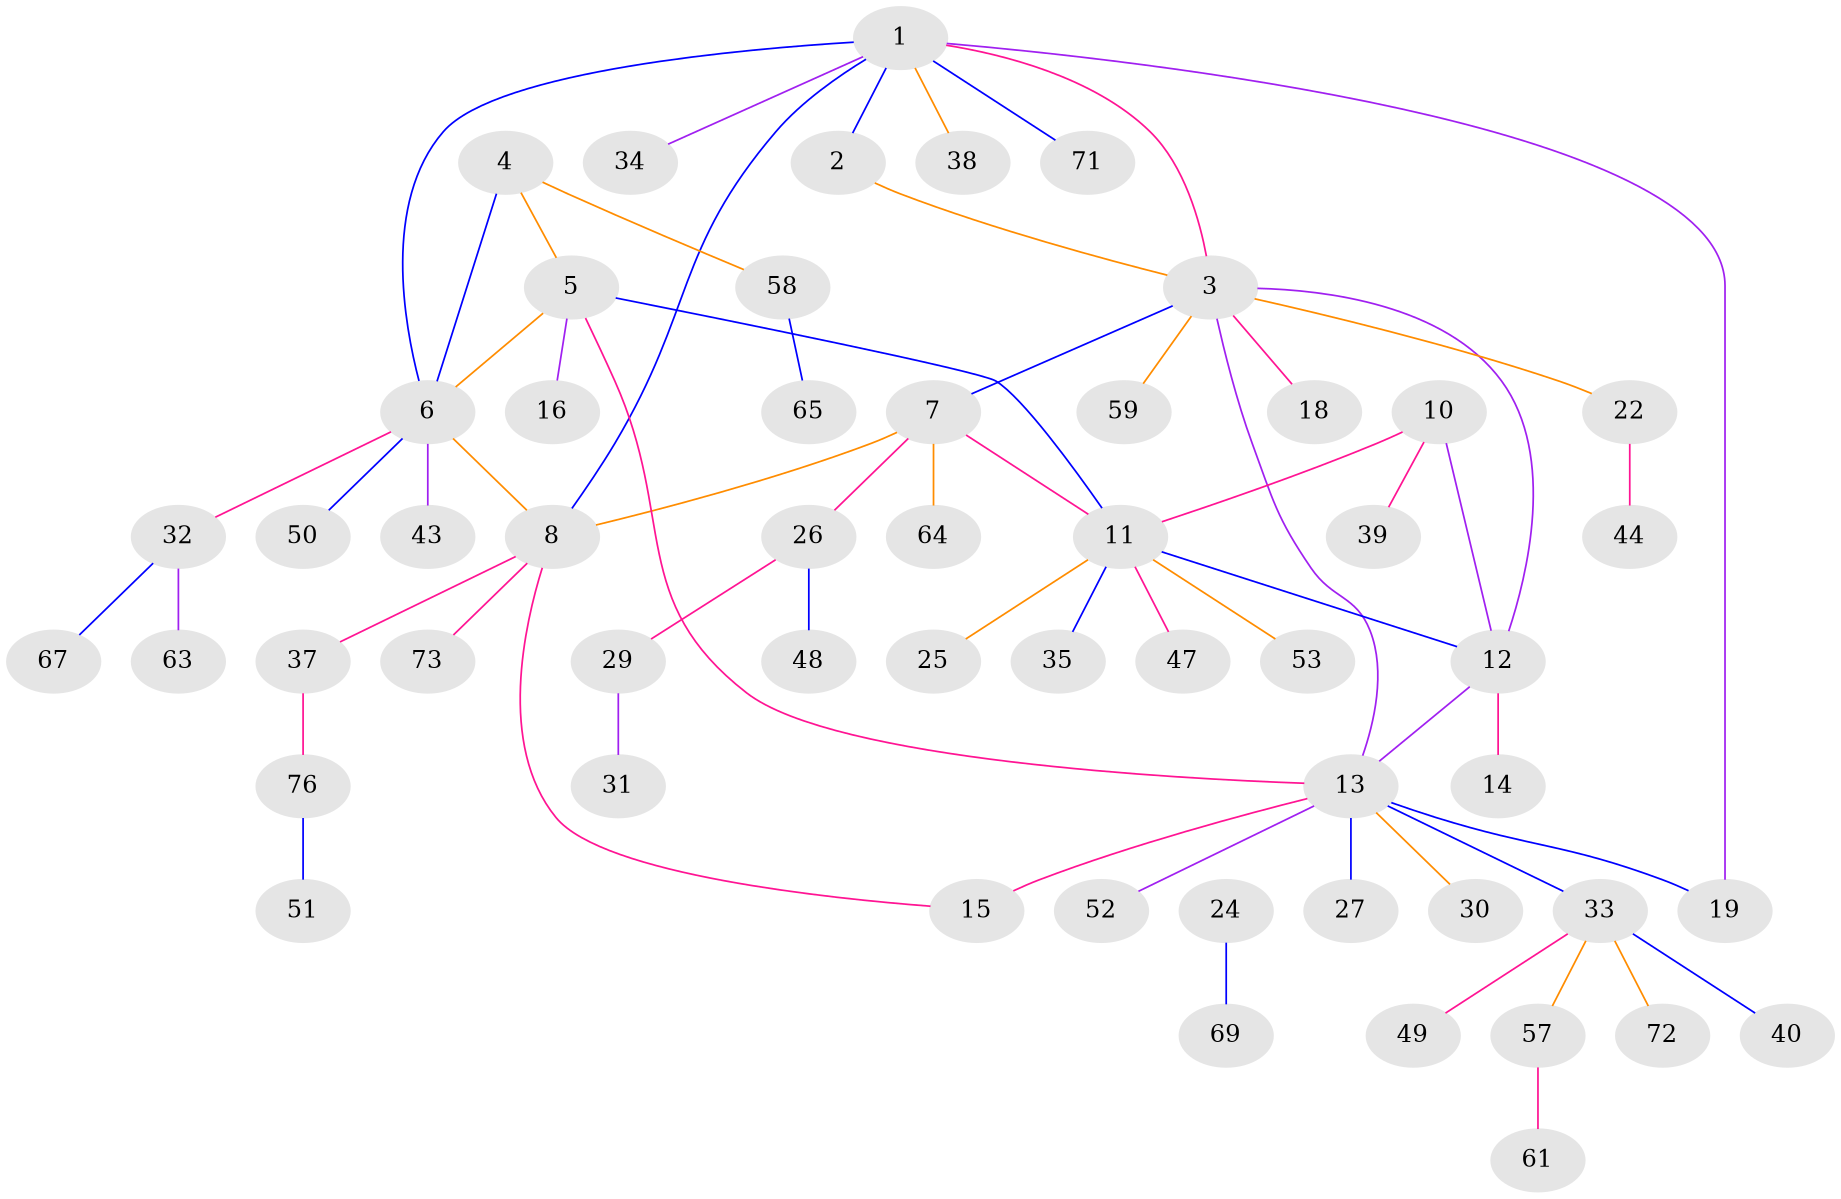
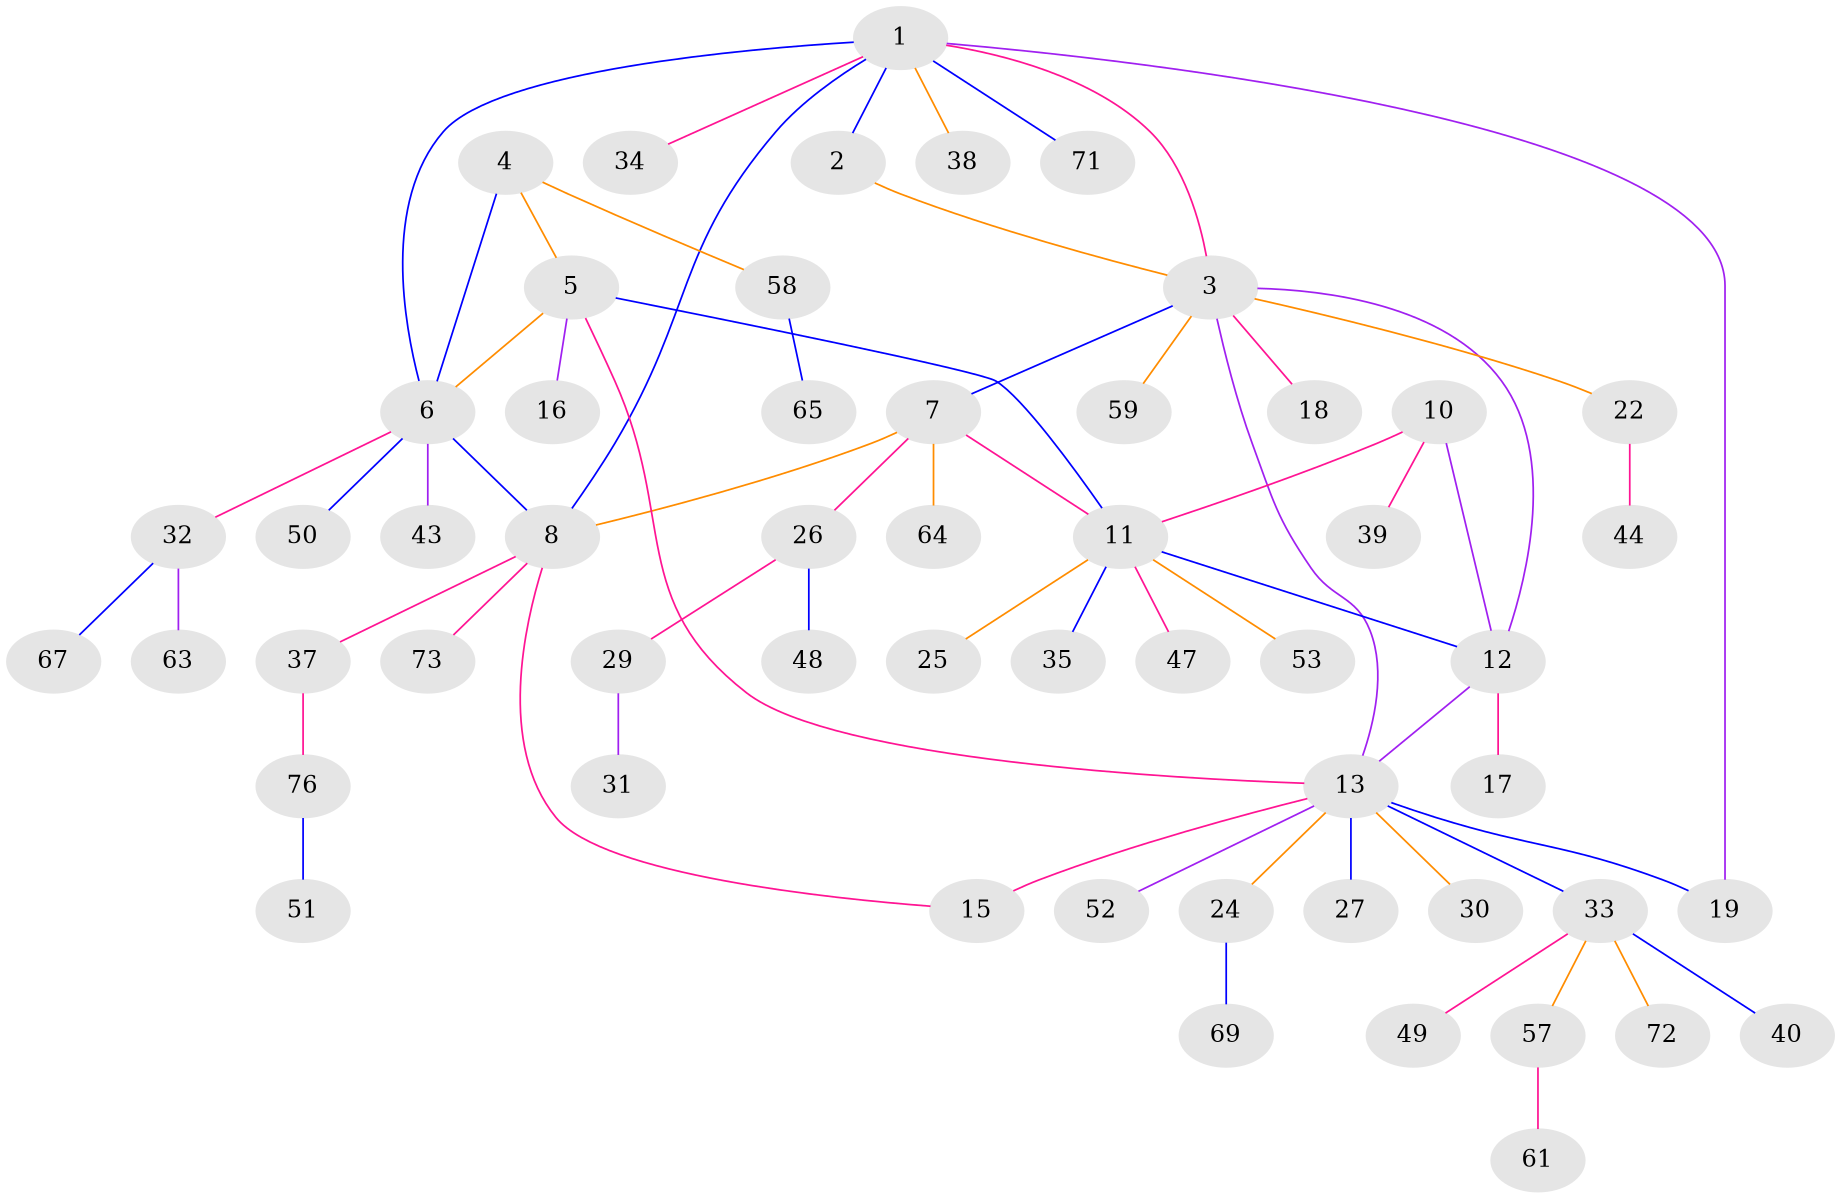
(766, 100) -> (766, 100)
(490, 474) -> (490, 474)
(1498, 786) -> (1498, 786)
none -> (1289, 848)
